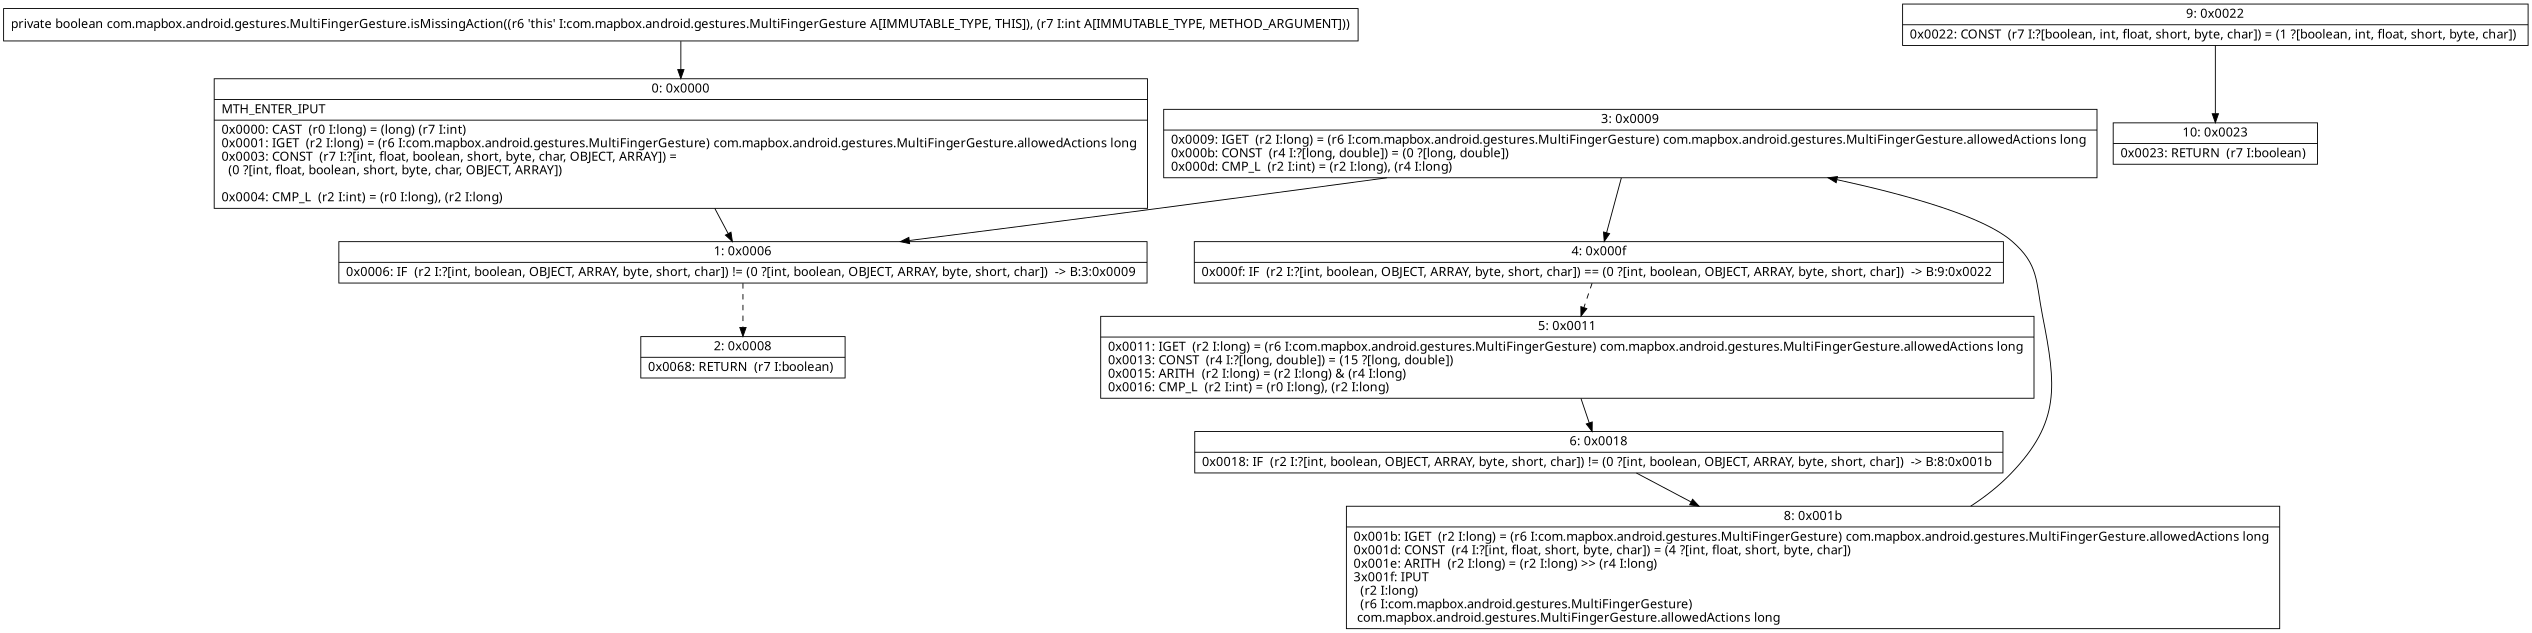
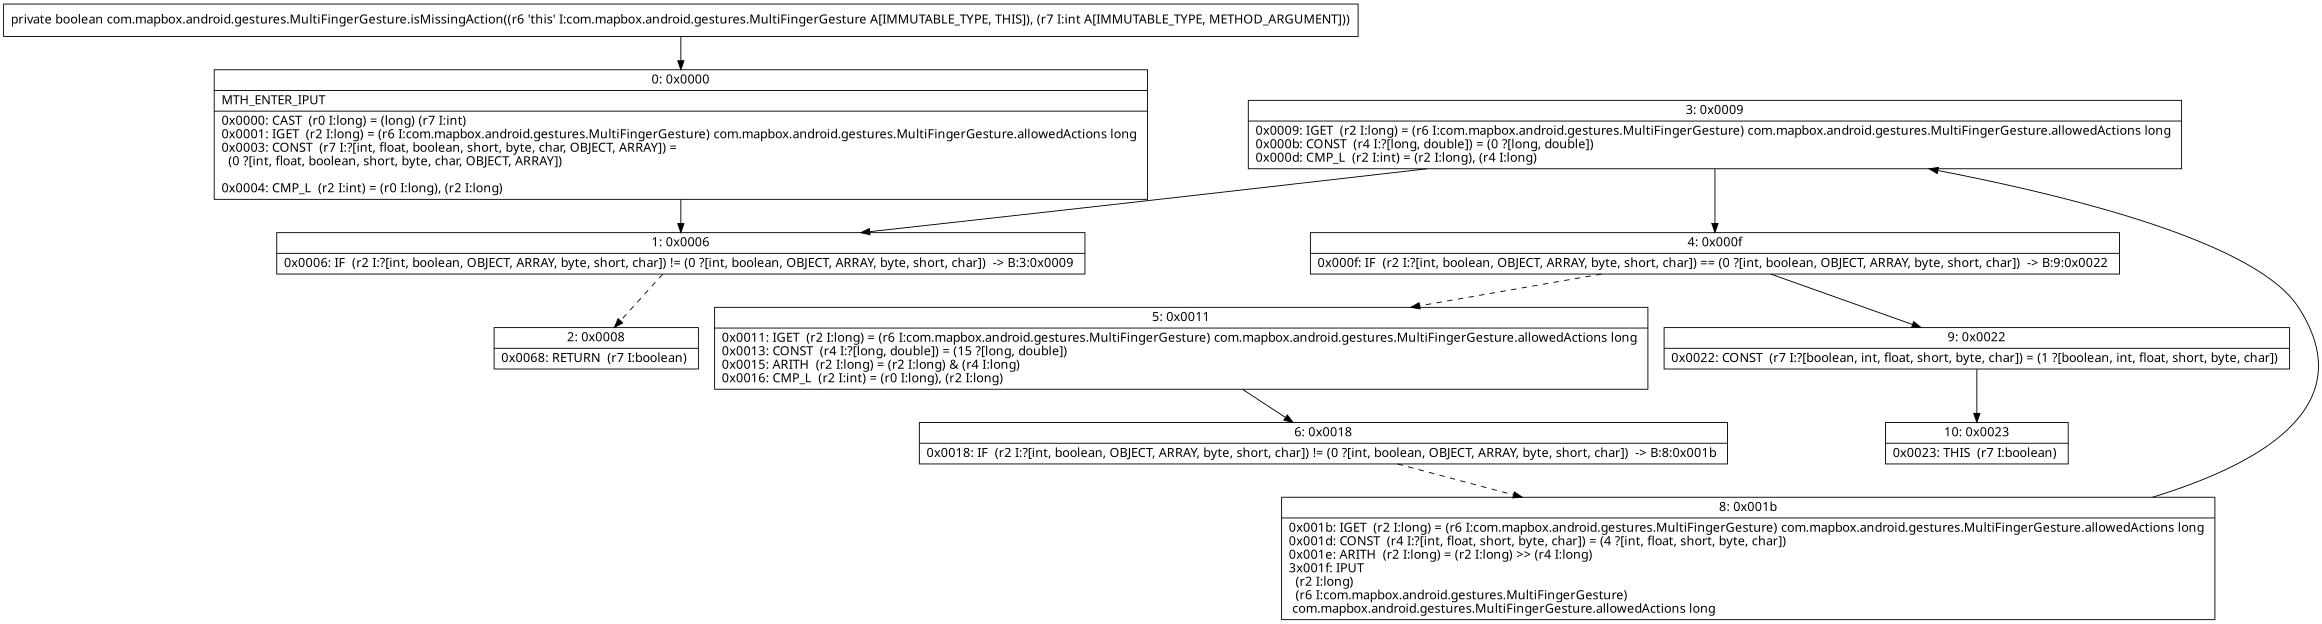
(2215, 153) -> (1977, 453)
none -> (1842, 299)
(1664, 487) -> (1456, 479)
